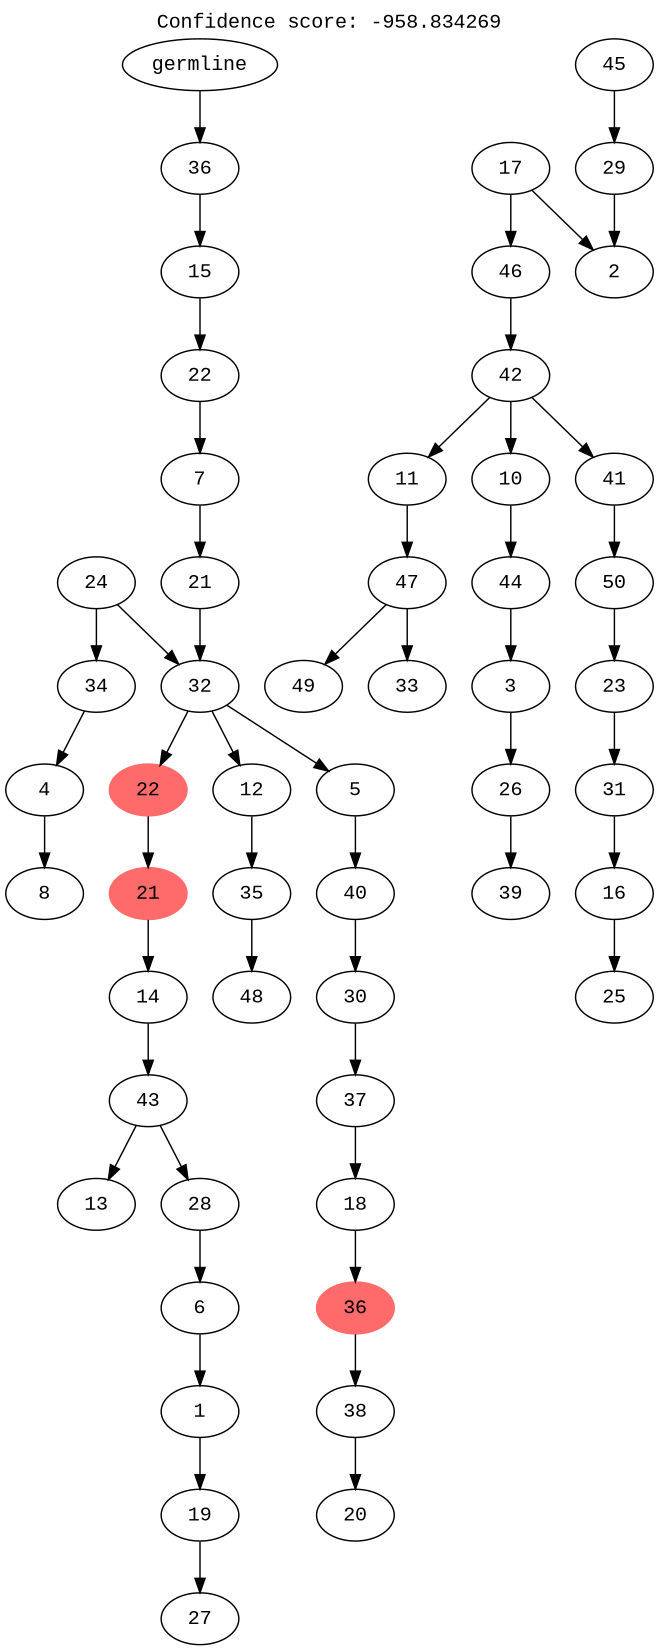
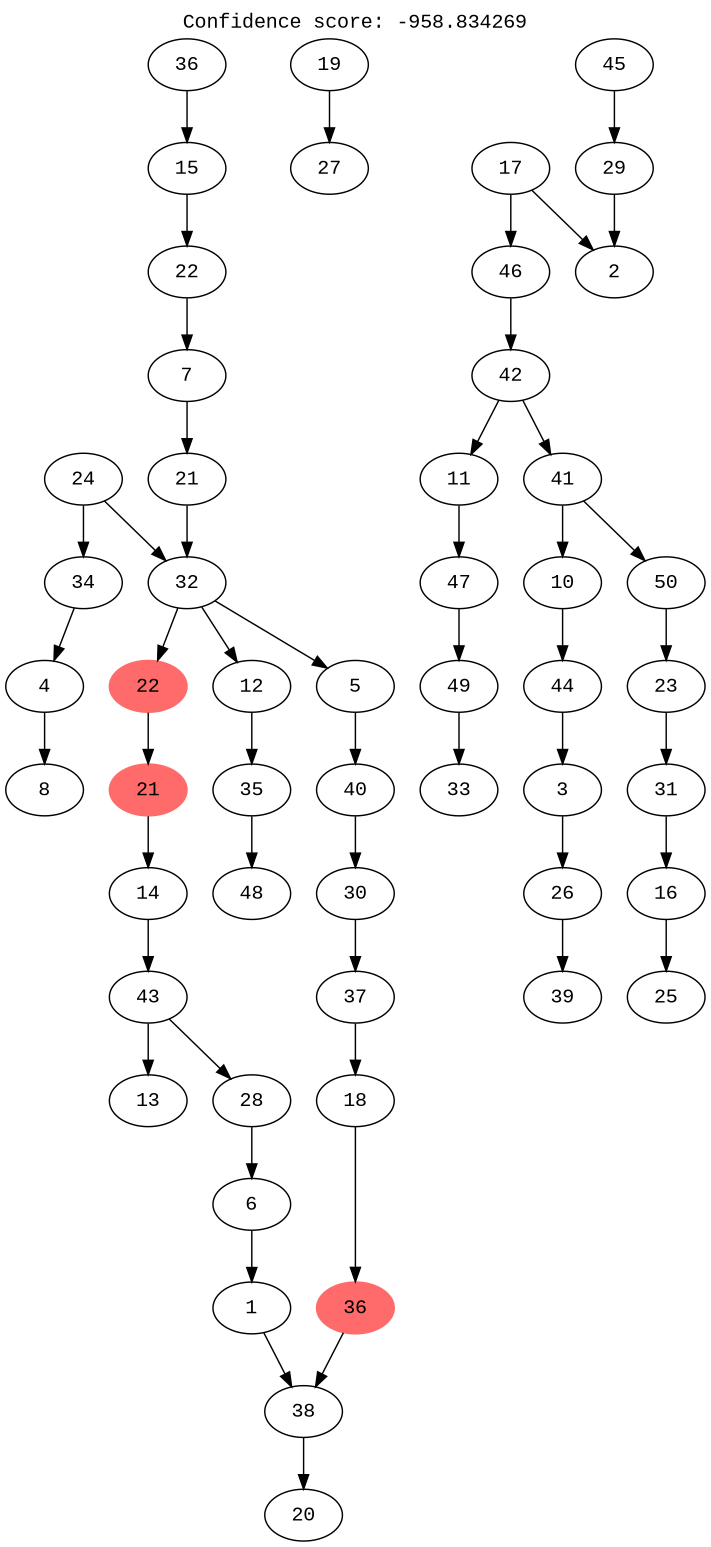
(200, 65) -> none
(511, 420) -> (563, 524)
(407, 627) -> (459, 731)
(200, 1456) -> (274, 1353)
